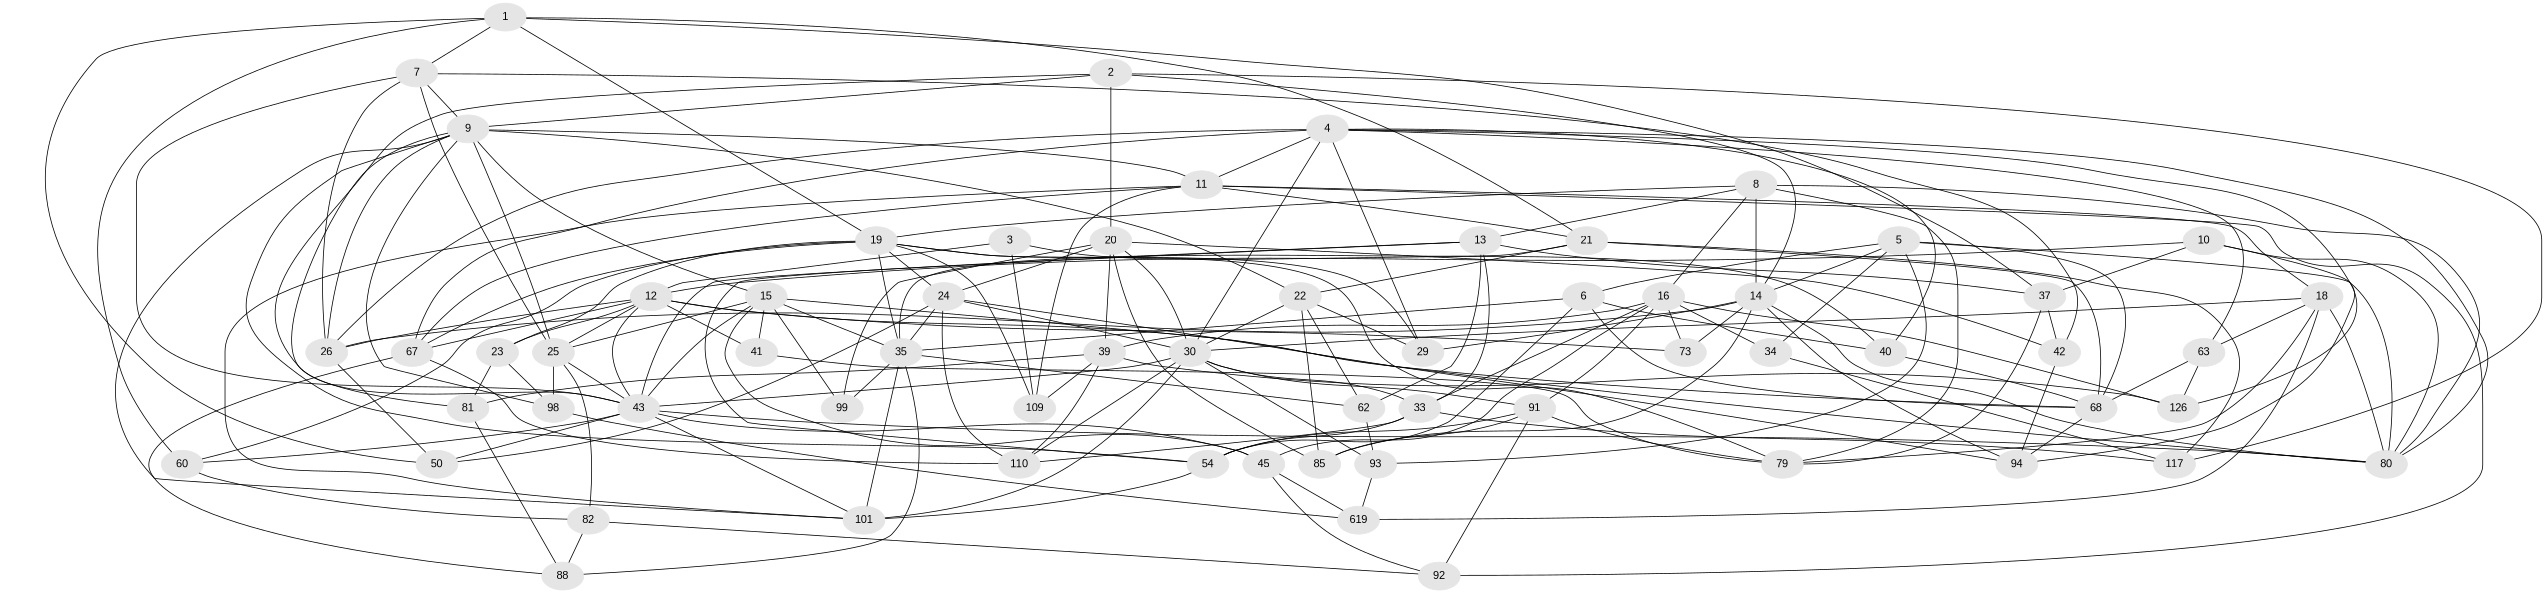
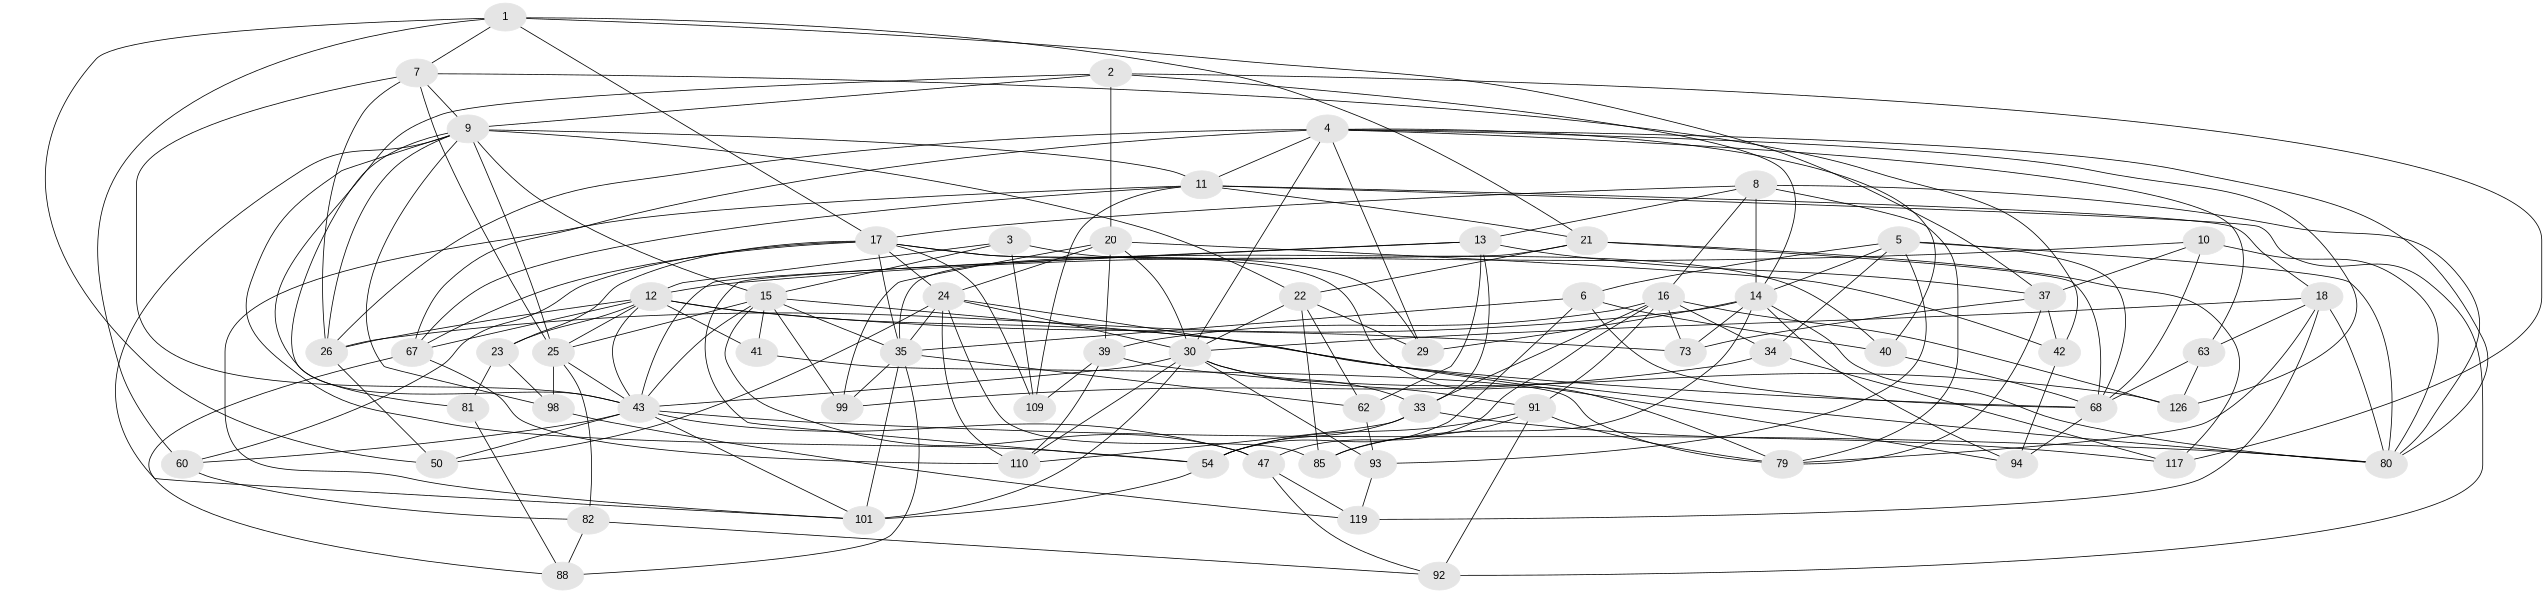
(876, 241) -> (876, 241)
none -> (914, 263)
none -> (1864, 319)
(770, 374) -> none
none -> (1286, 388)
(2290, 392) -> (2165, 333)
(1197, 394) -> (1091, 442)
(1264, 464) -> (1264, 464)
(1359, 520) -> (1359, 520)
